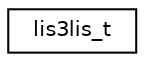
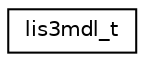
(72, 31) -> (72, 31)
